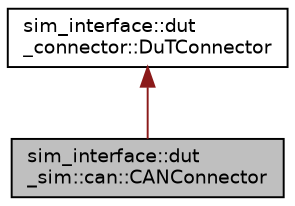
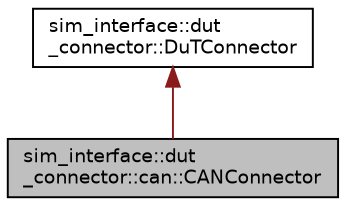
(148, 168) -> (173, 168)
